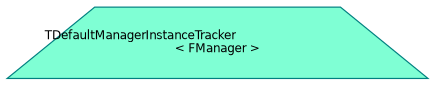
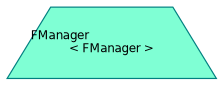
(218, 43) -> (112, 43)
